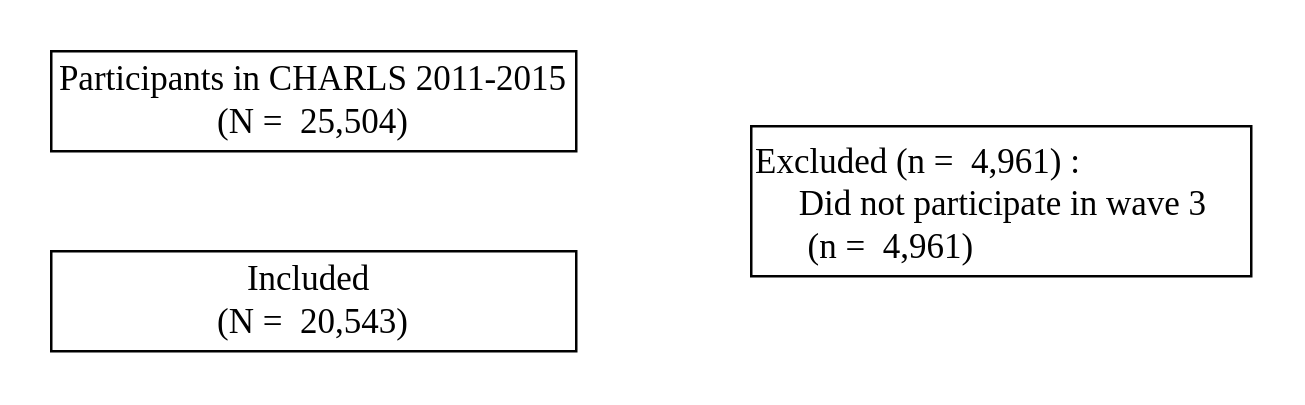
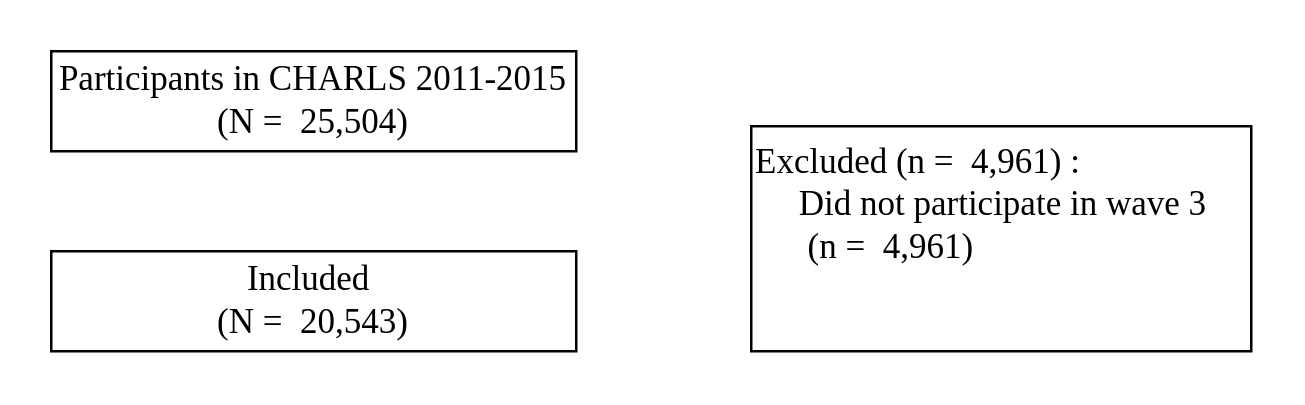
(1001, 201) -> (1001, 239)
